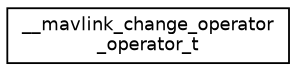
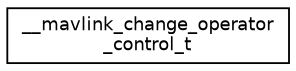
(148, 36) -> (148, 36)
